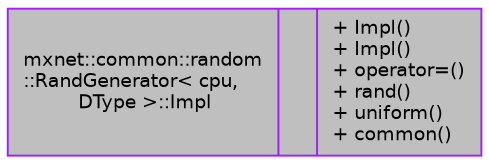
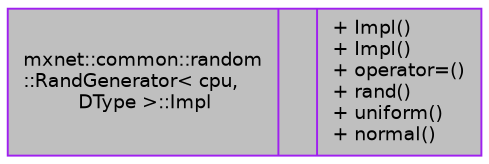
(392, 134) -> (385, 134)
